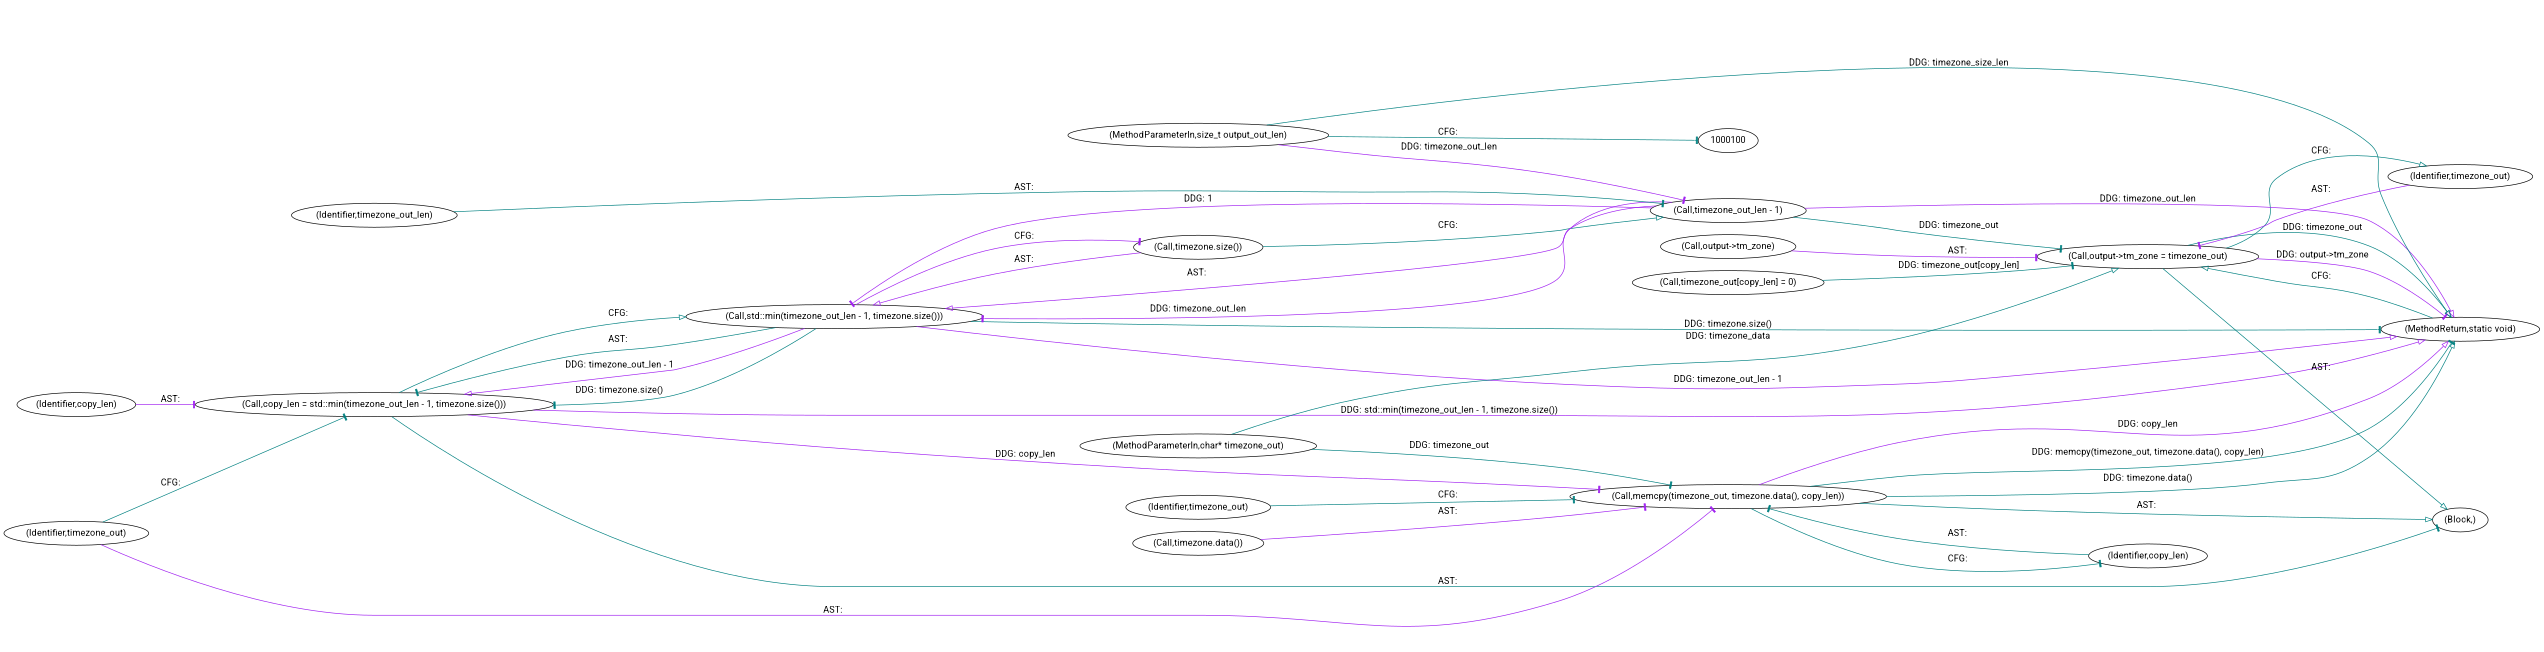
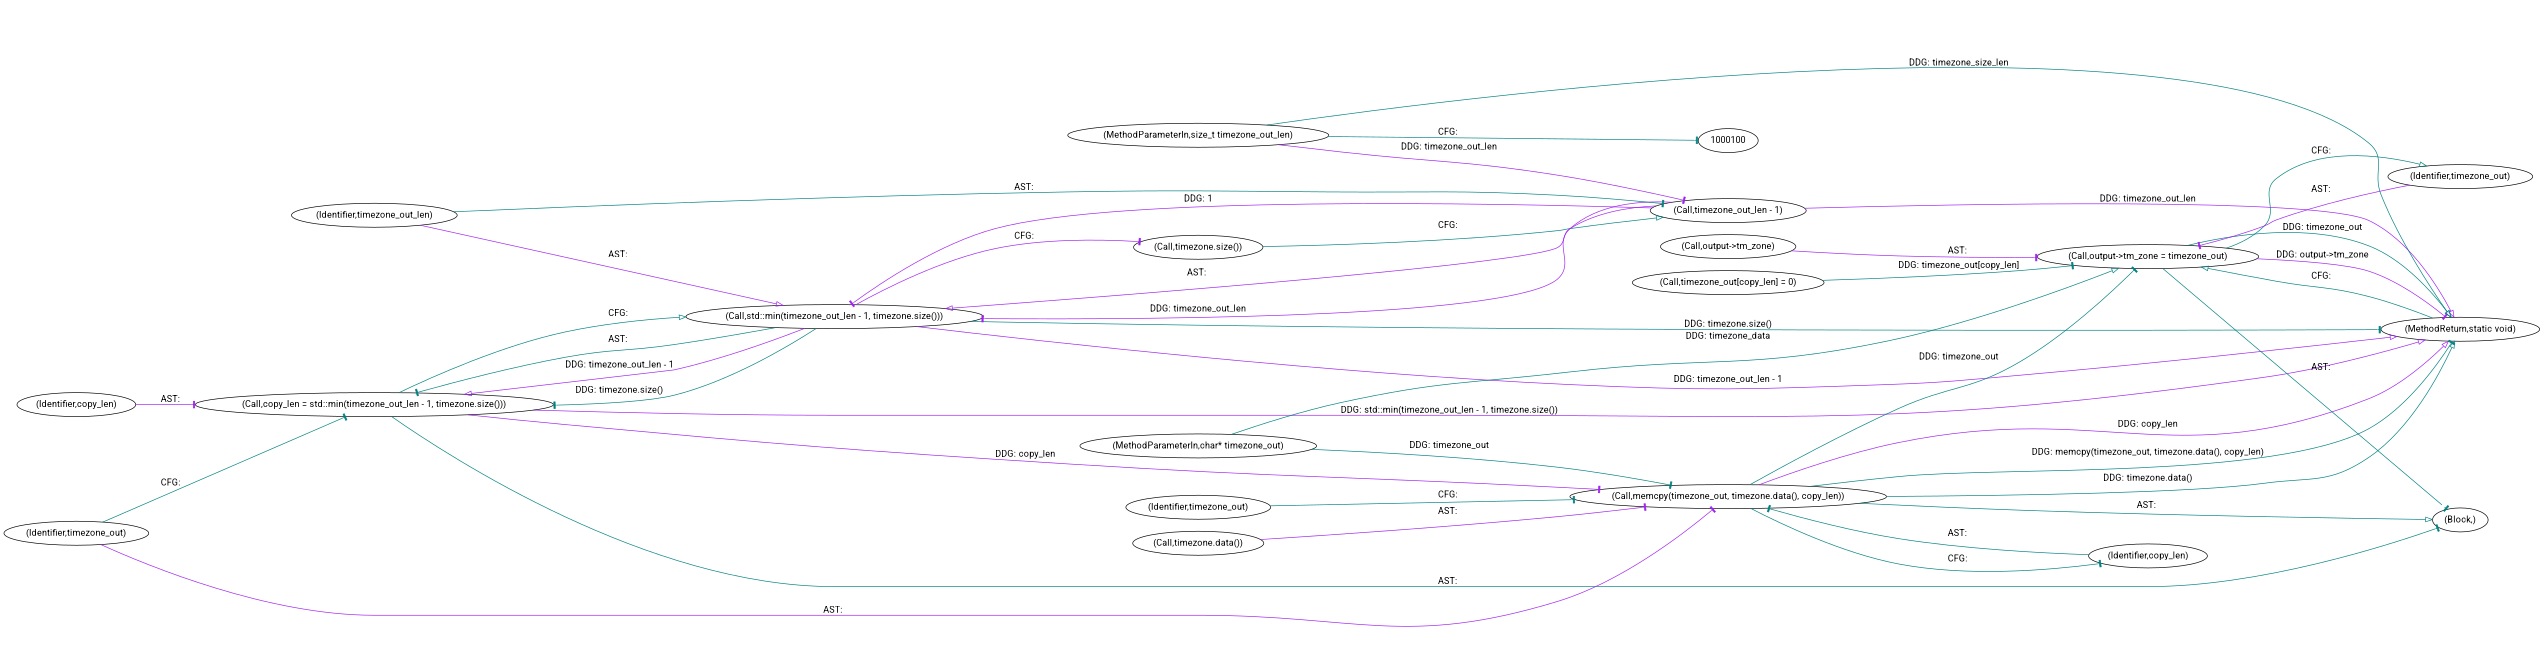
(1198, 135) -> (1198, 135)
(1926, 234) -> (1950, 390)
(1009, 271) -> (598, 265)
(2302, 387) -> (2302, 387)
